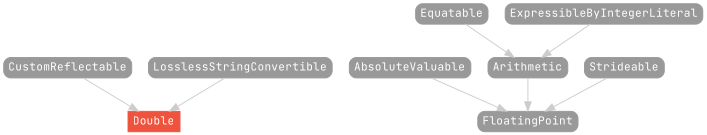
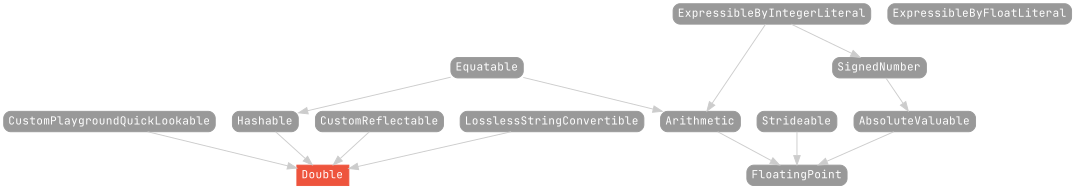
none -> (980, 14)
none -> (880, 68)
none -> (109, 122)
none -> (265, 122)
